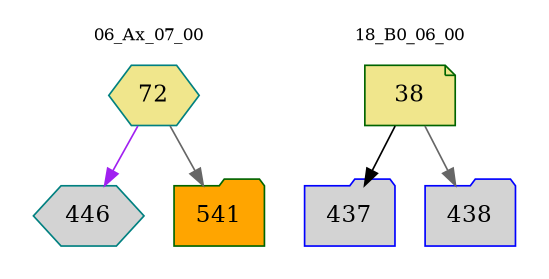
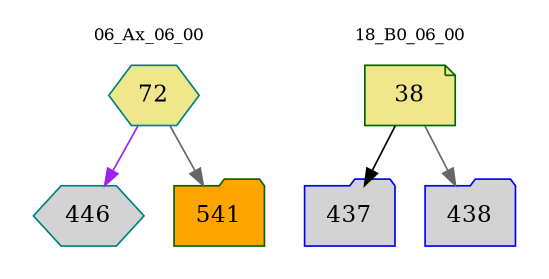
(149, 36) -> (149, 36)
